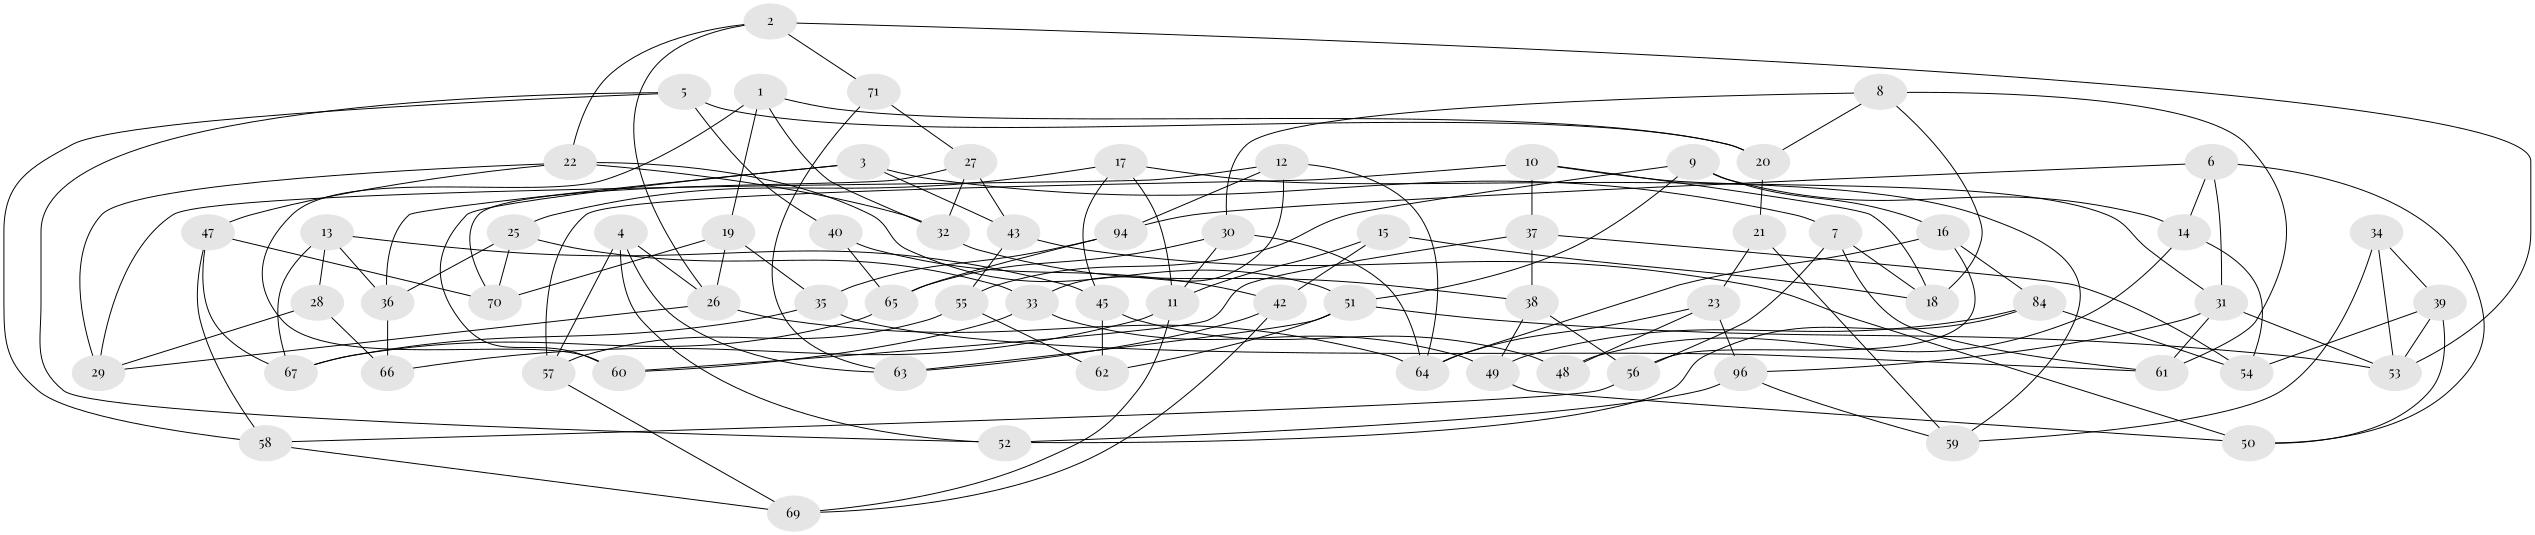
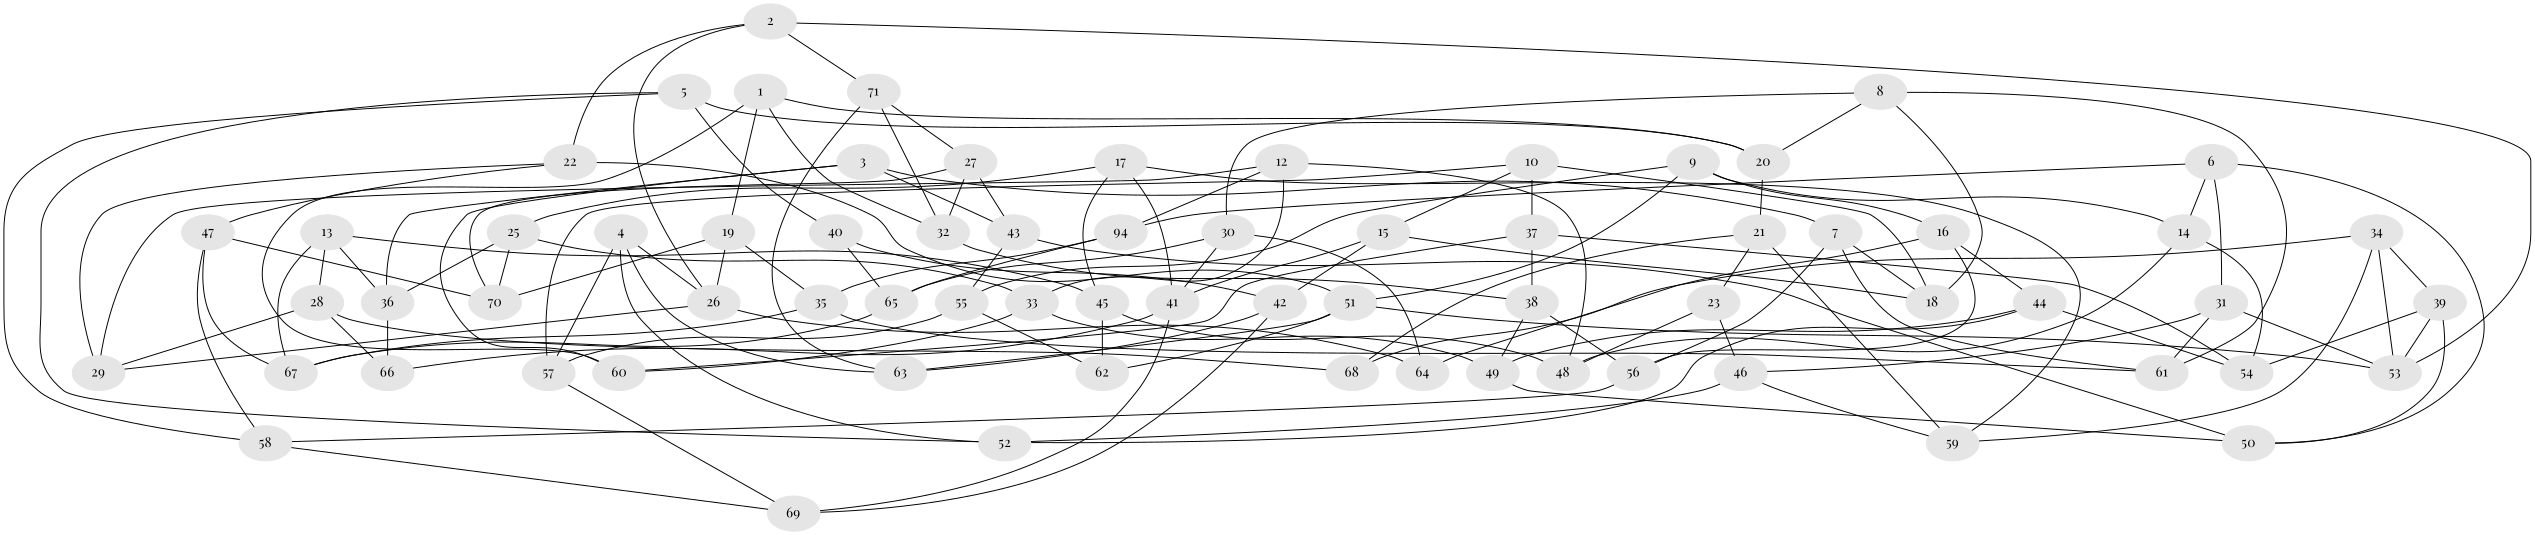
(687, 174) -> (908, 162)
(1894, 187) -> (1439, 206)
(1424, 224) -> (1543, 199)
(1173, 303) -> (1173, 303)
(2040, 303) -> (2040, 303)
(1559, 333) -> none
none -> (1352, 373)
(1741, 373) -> (1741, 373)
